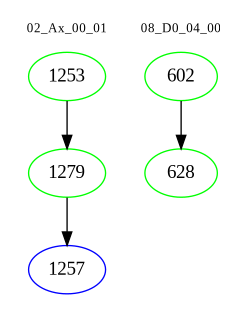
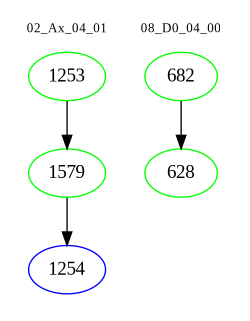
(68, 29) -> (68, 29)
(181, 76) -> (181, 76)
(67, 173) -> (67, 173)
(67, 270) -> (67, 270)
